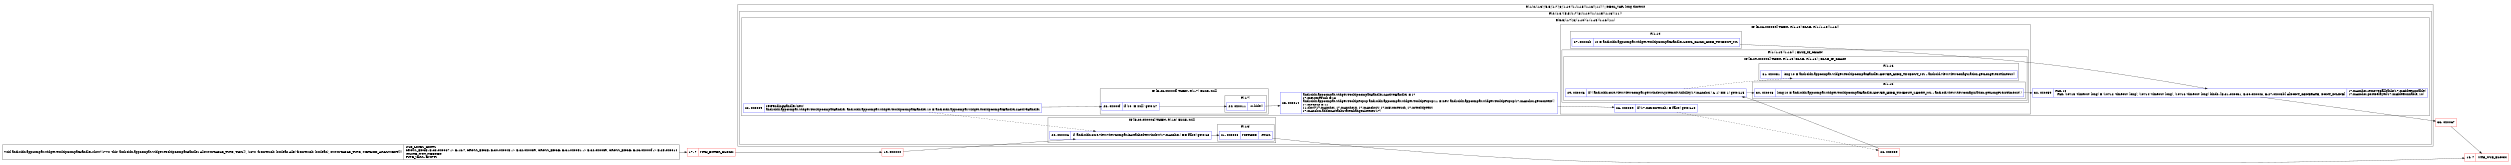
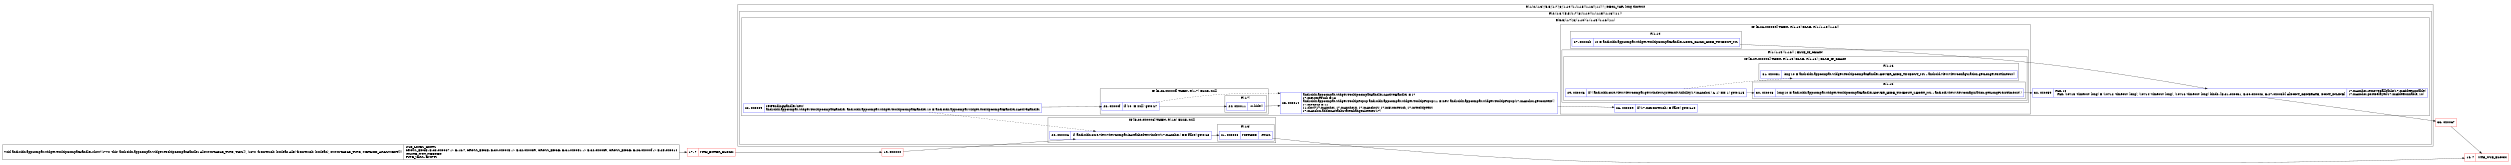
none -> (1215, 95)
(1889, 152) -> none
